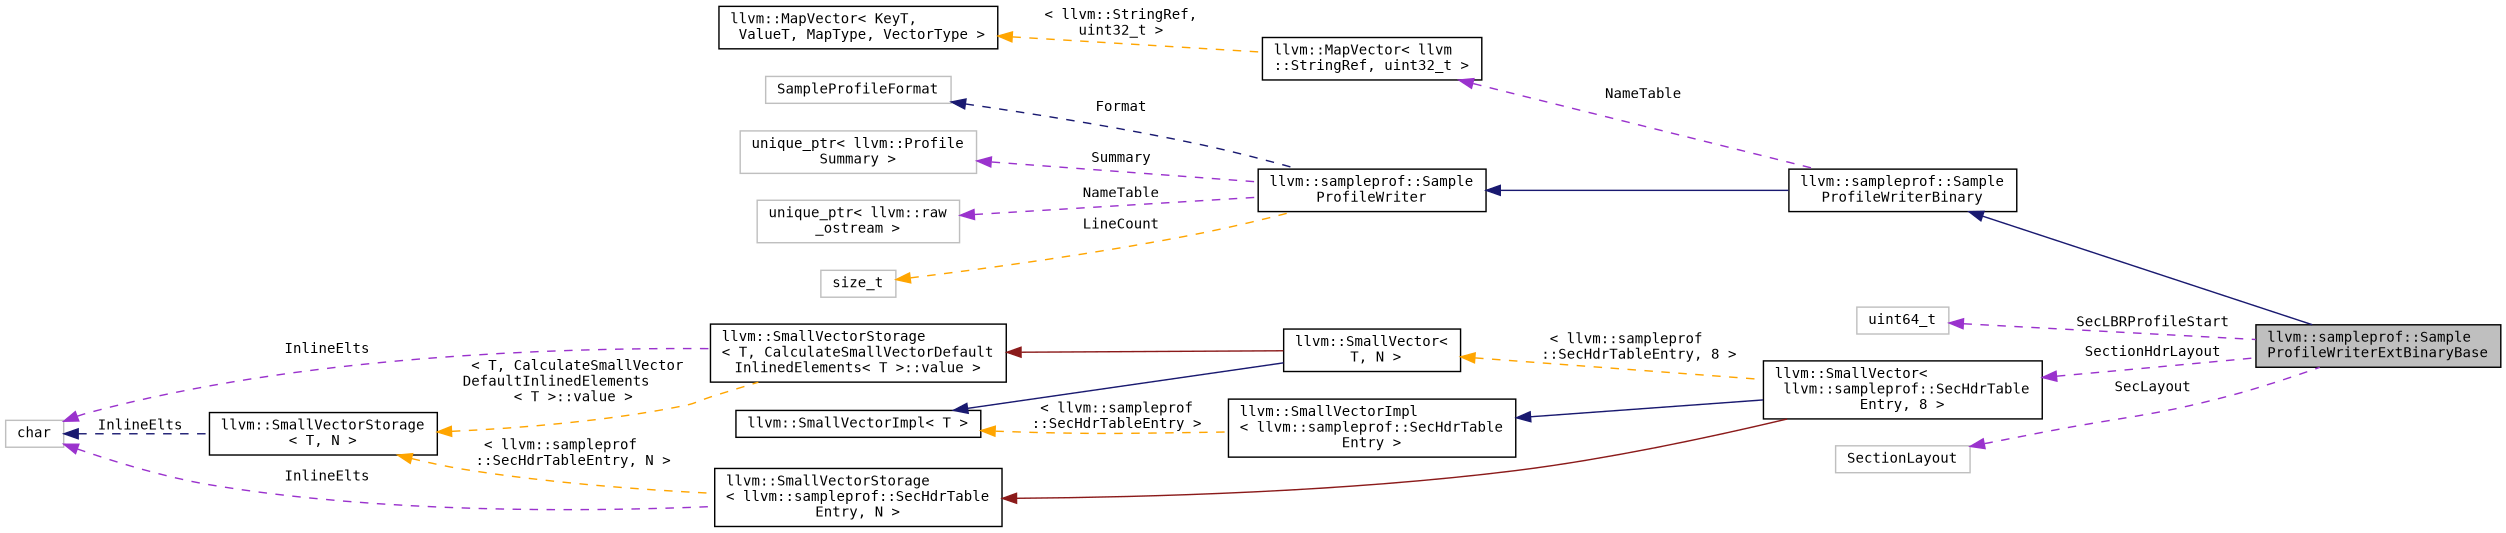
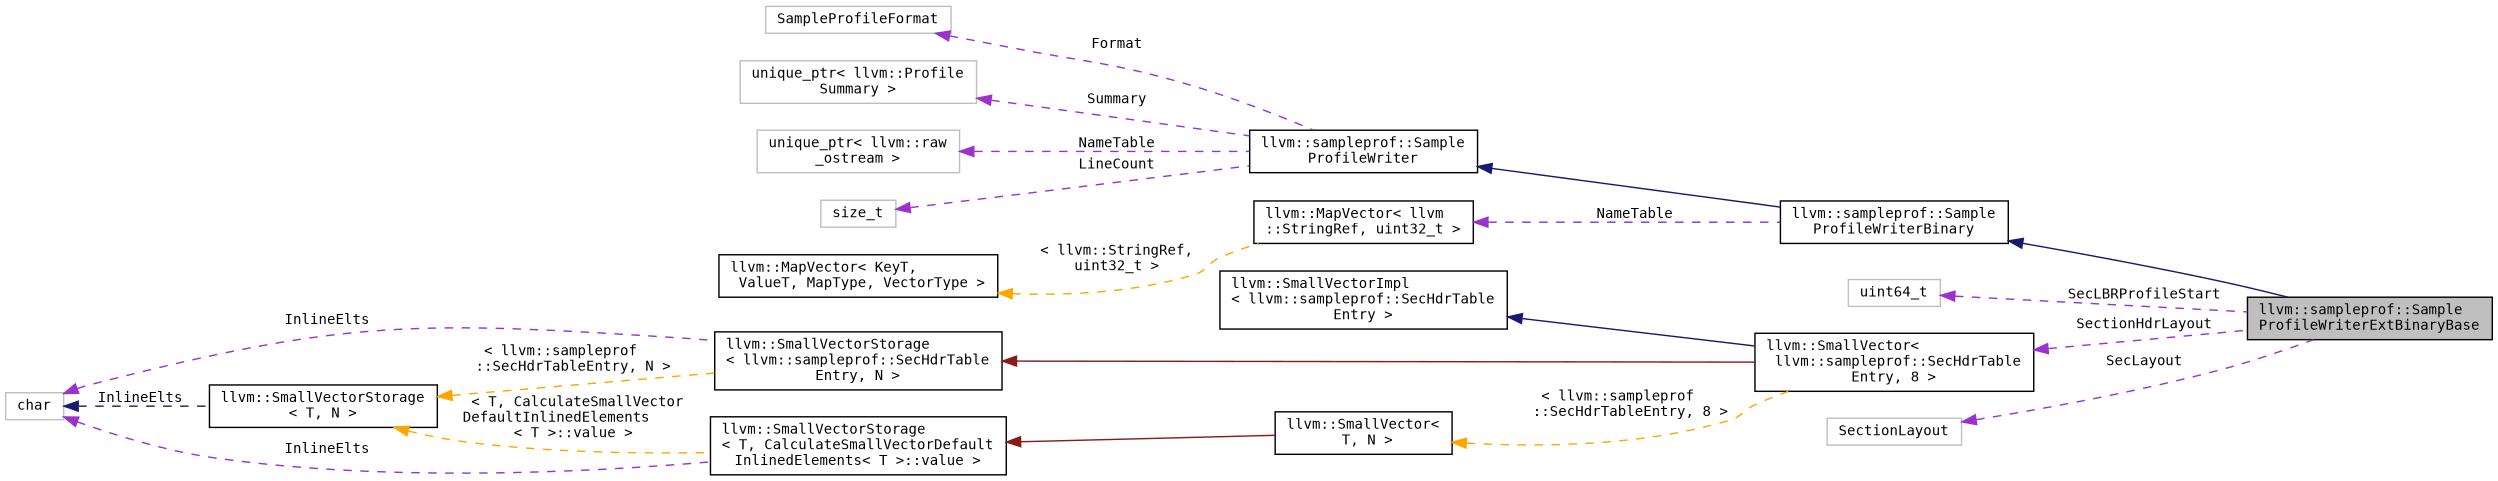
(1133, 131) -> (1135, 71)
(1103, 251) -> (1080, 187)
(858, 424) -> none
